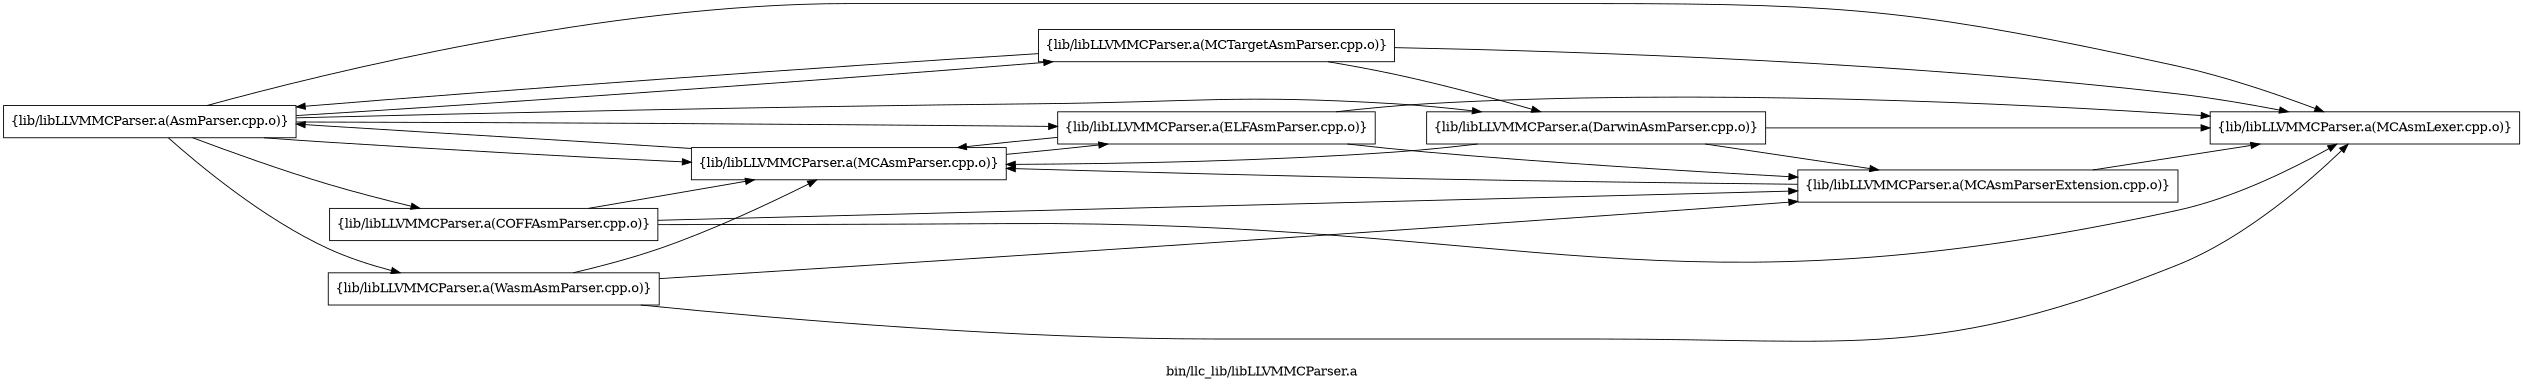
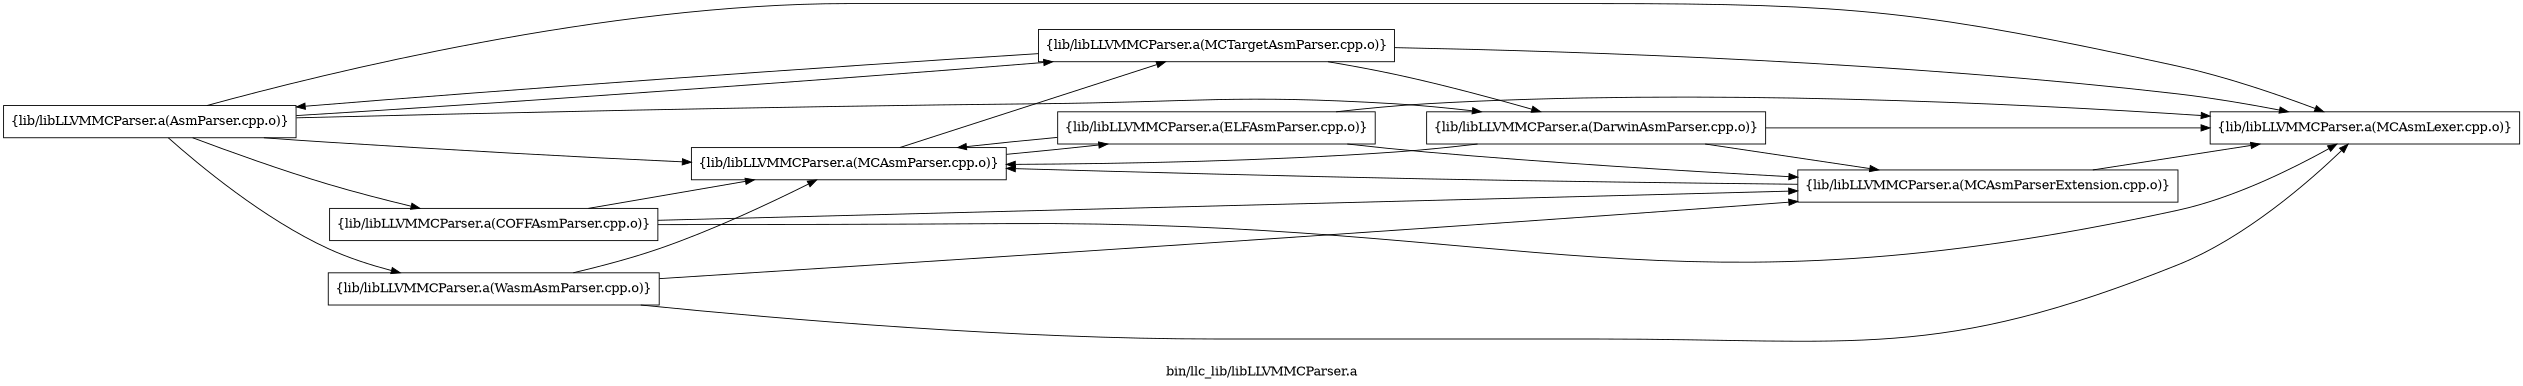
(672, 124) -> none
(498, 137) -> (1015, 110)
